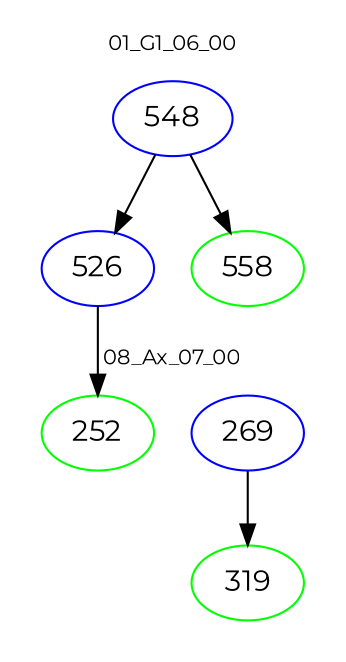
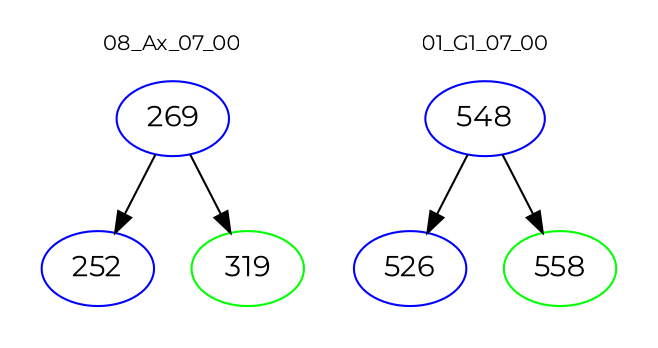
(173, 45) -> (485, 45)
(98, 352) -> (140, 184)
(98, 433) -> (98, 269)
